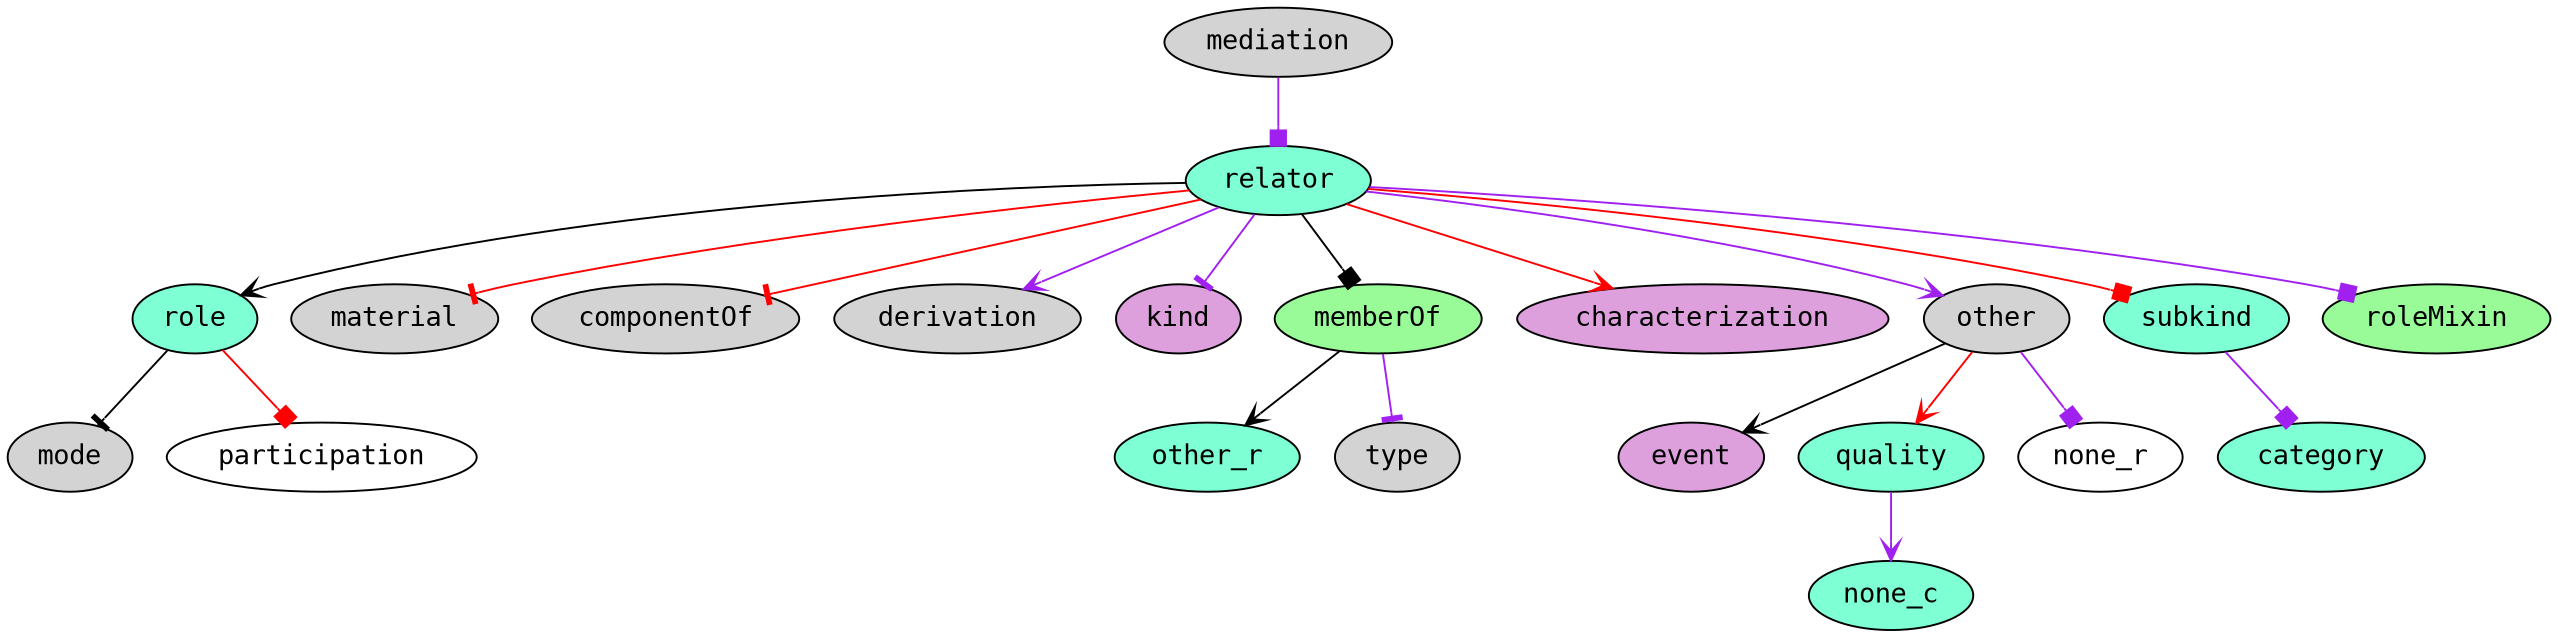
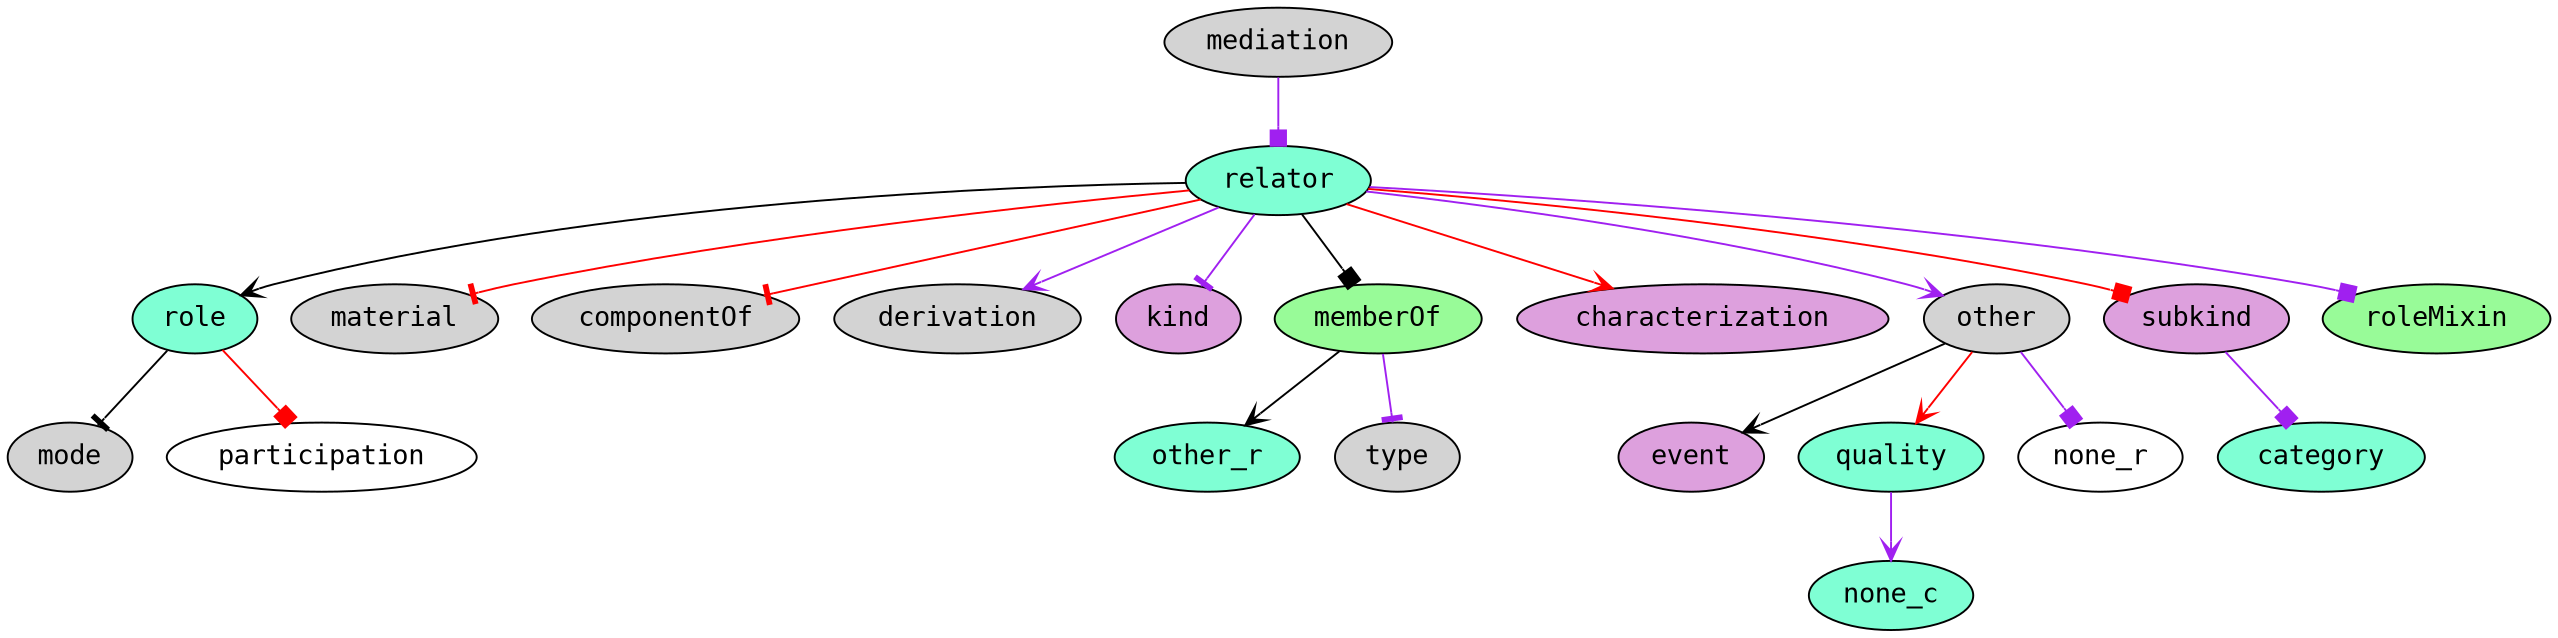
(2196, 319) -> (2196, 319)
